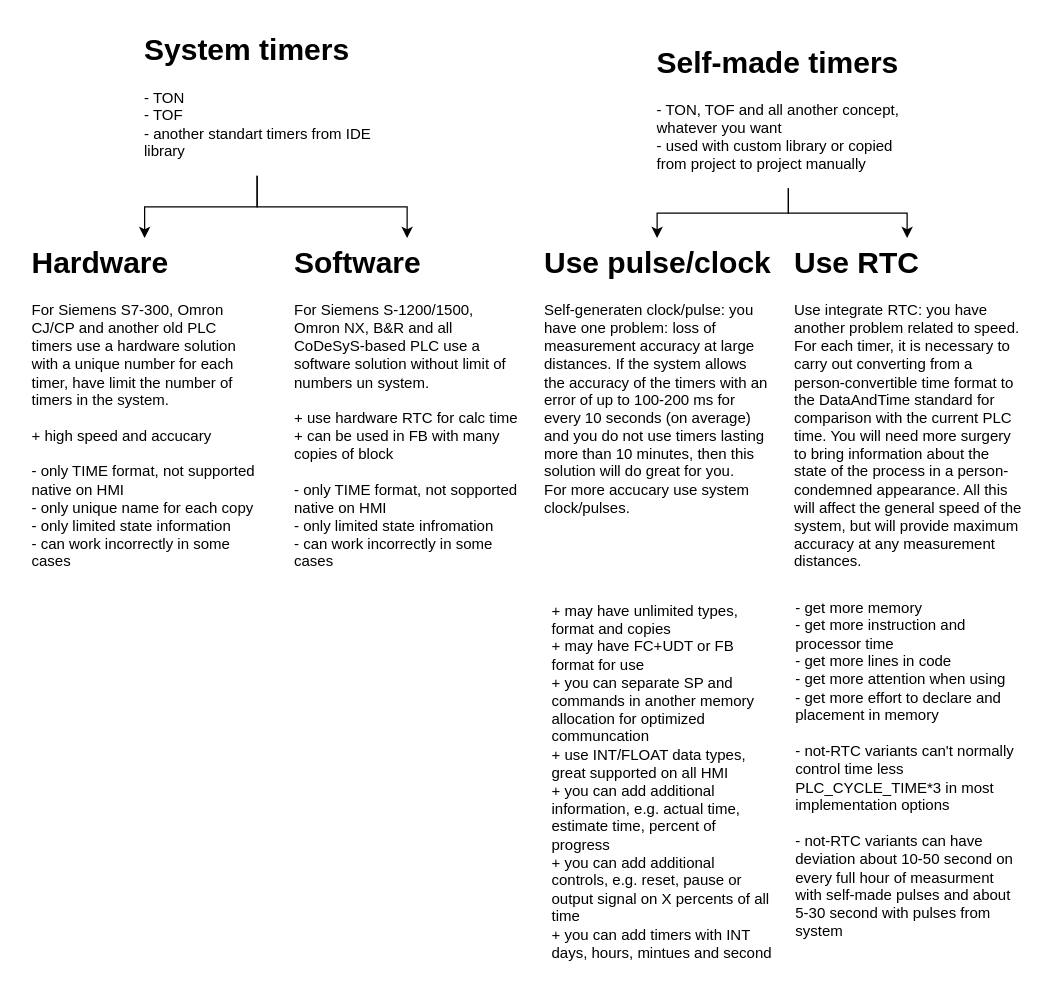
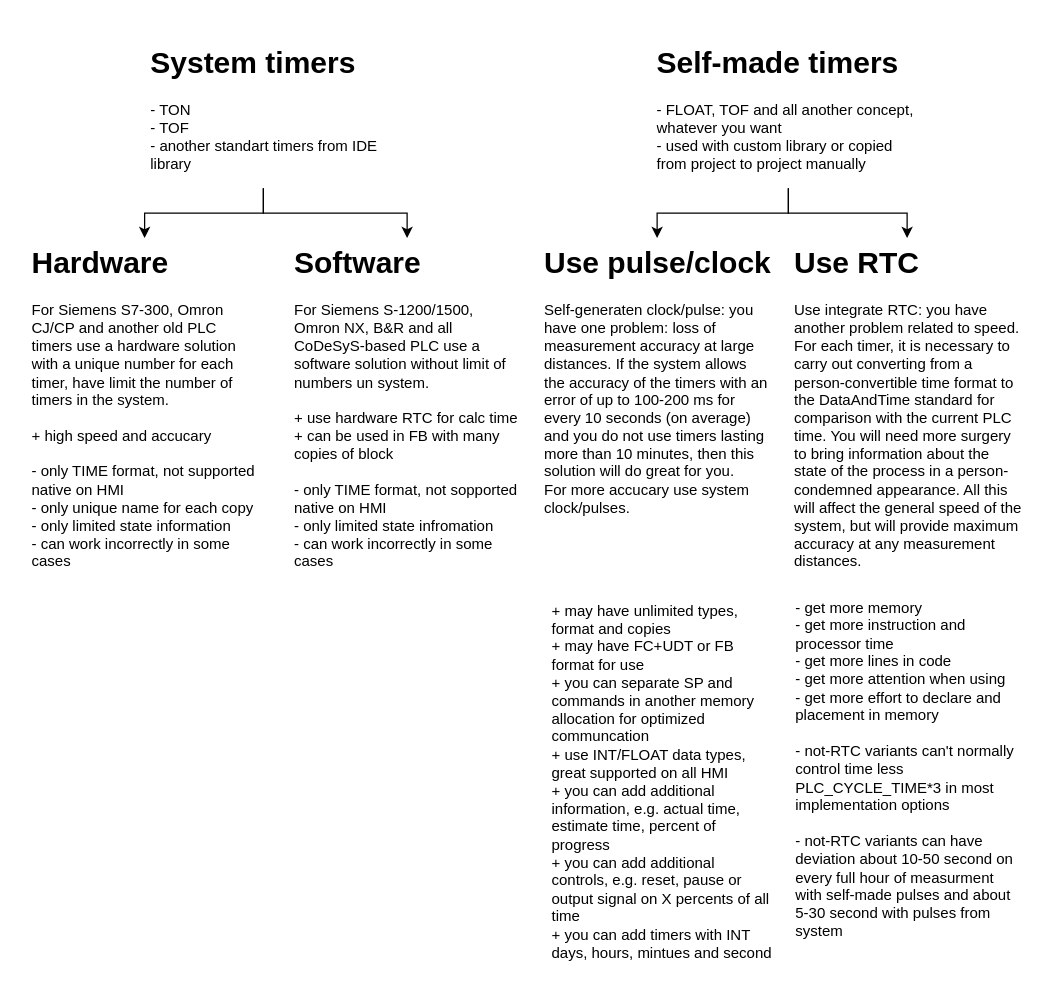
(789, 71) -> (789, 71)
(257, 101) -> (263, 113)
